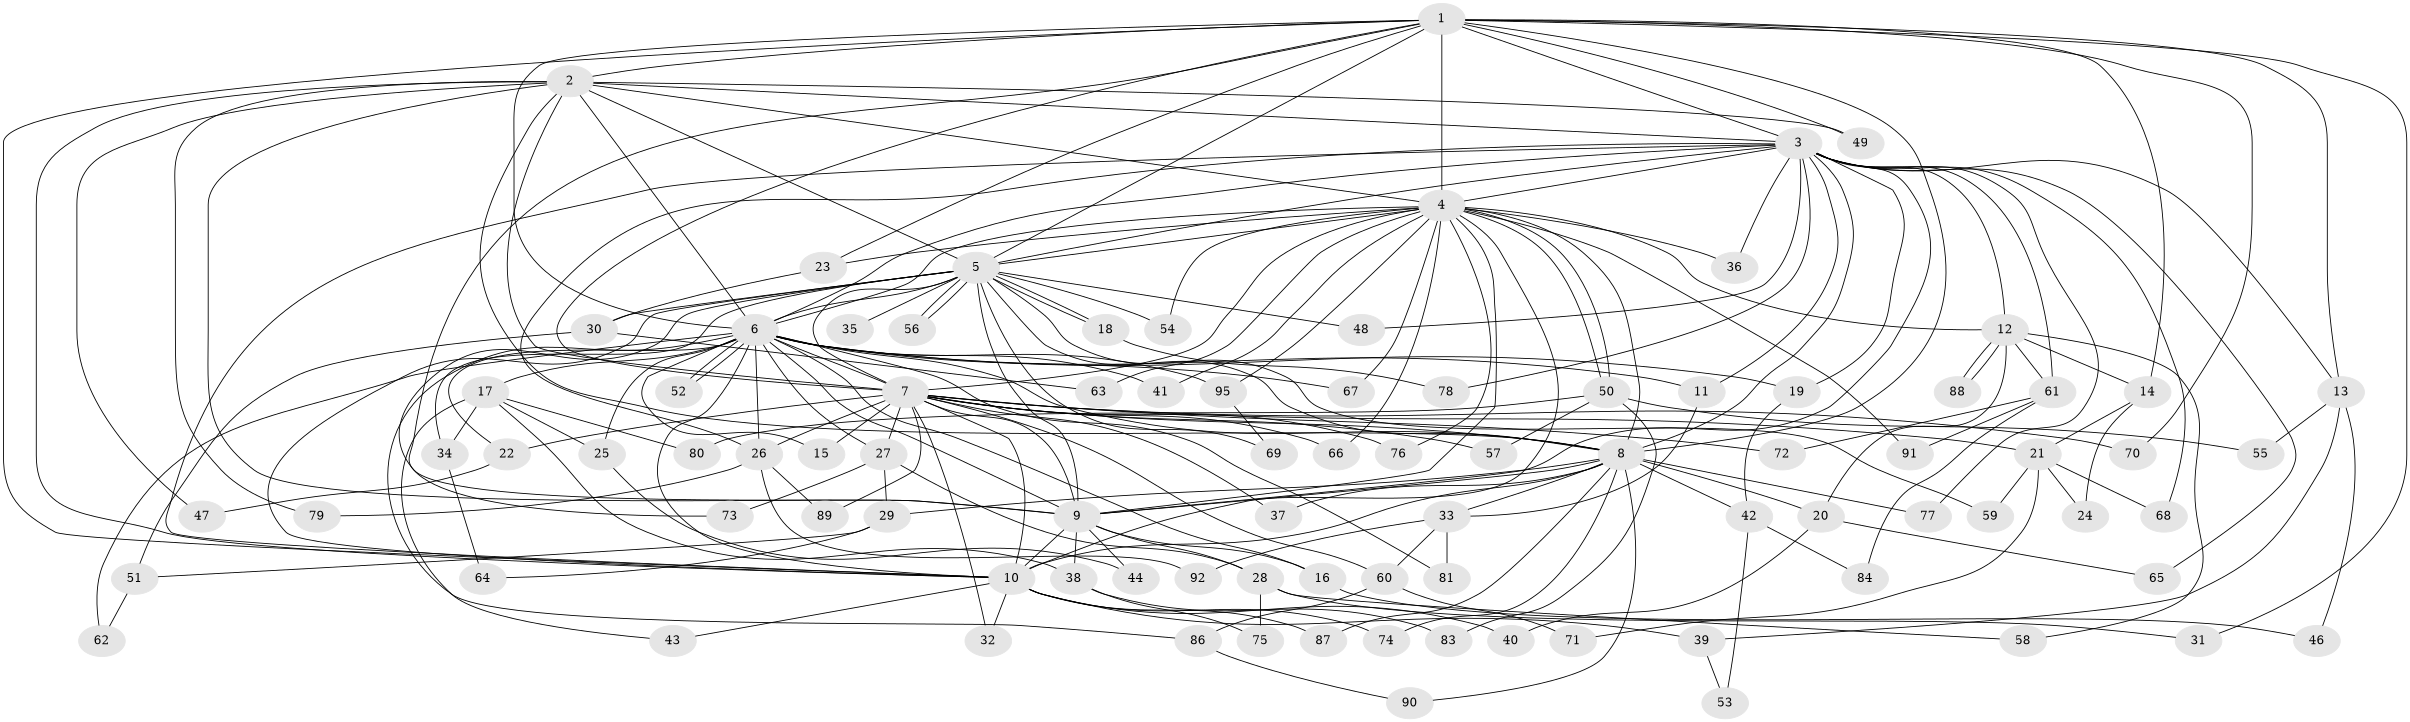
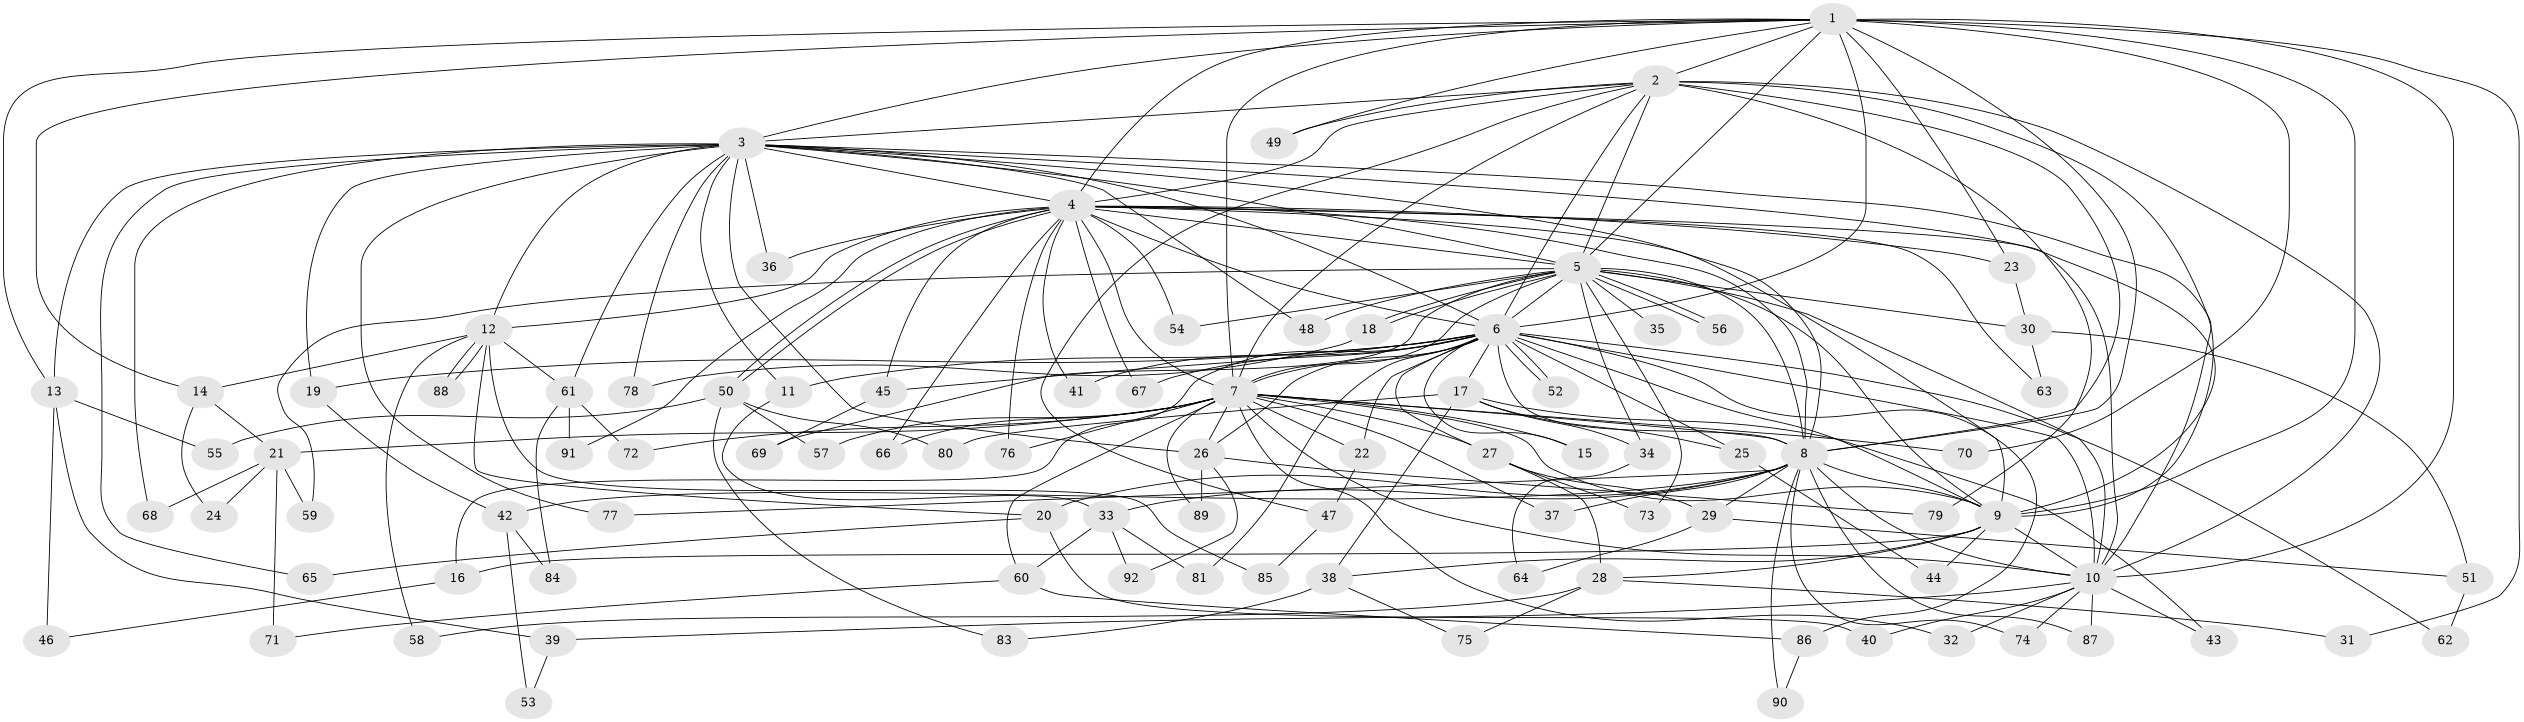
(1223, 392) -> (884, 392)
none -> (1266, 579)
